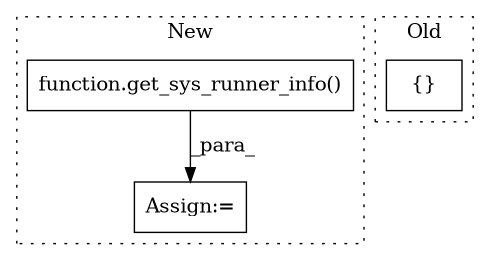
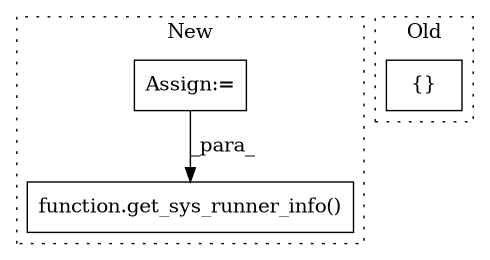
(190, 139) -> (190, 139)
